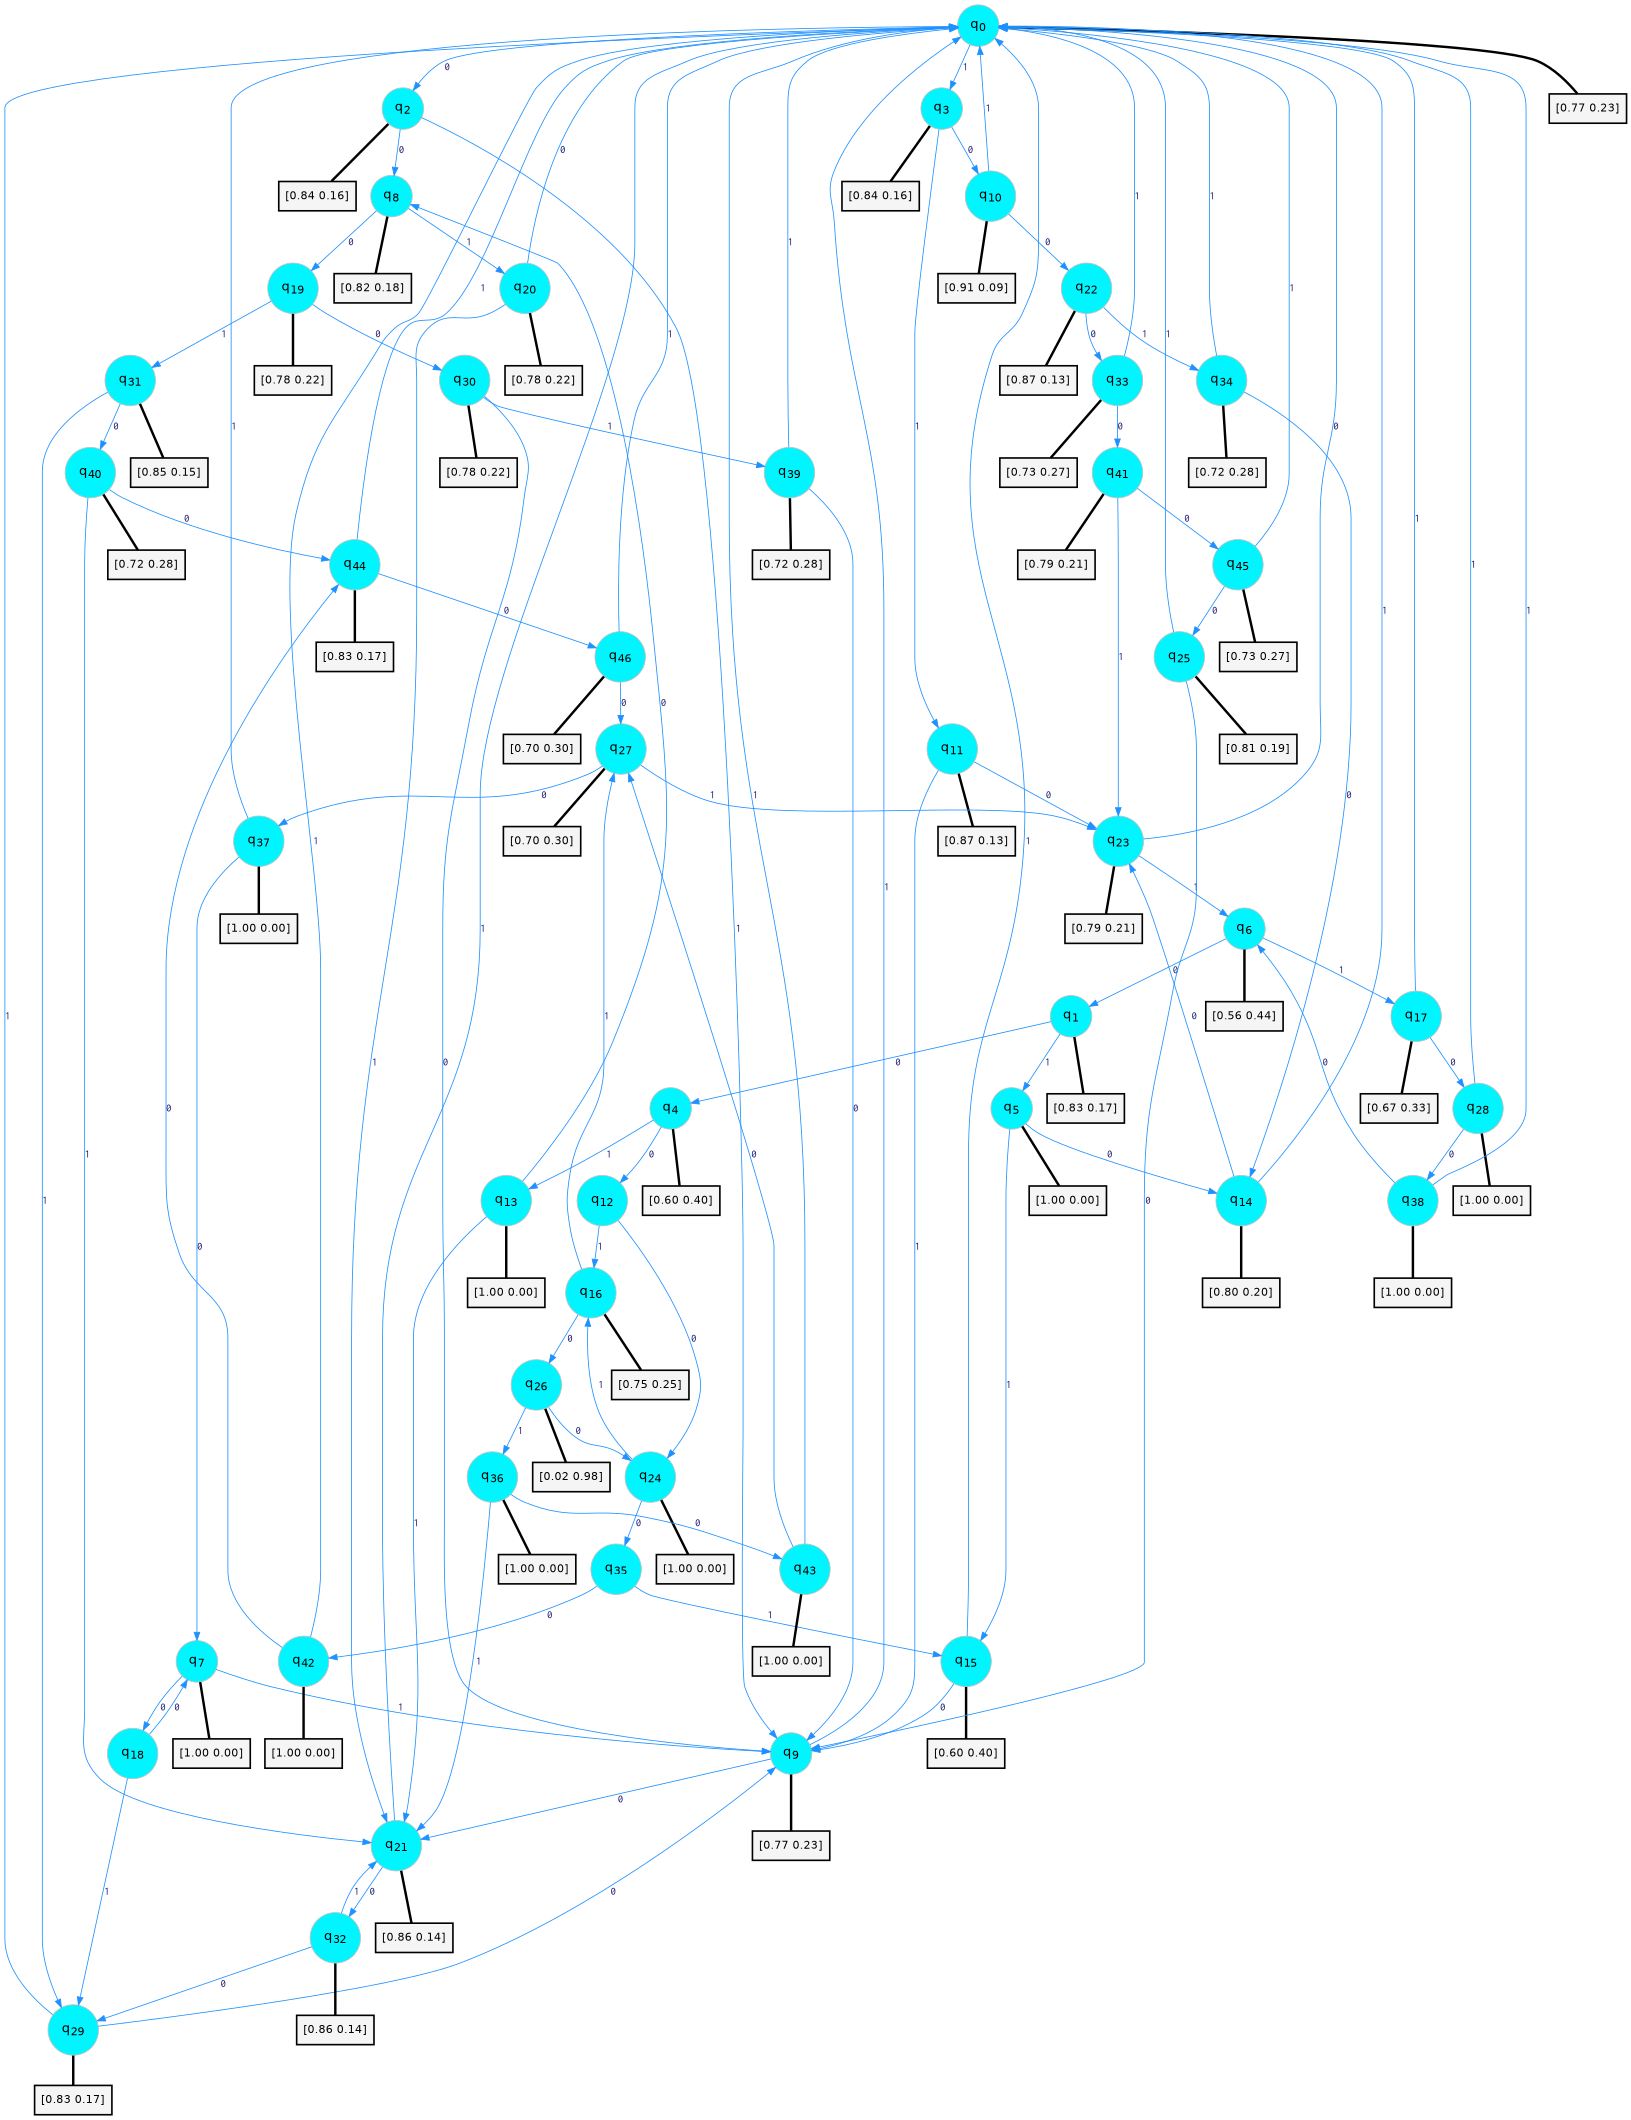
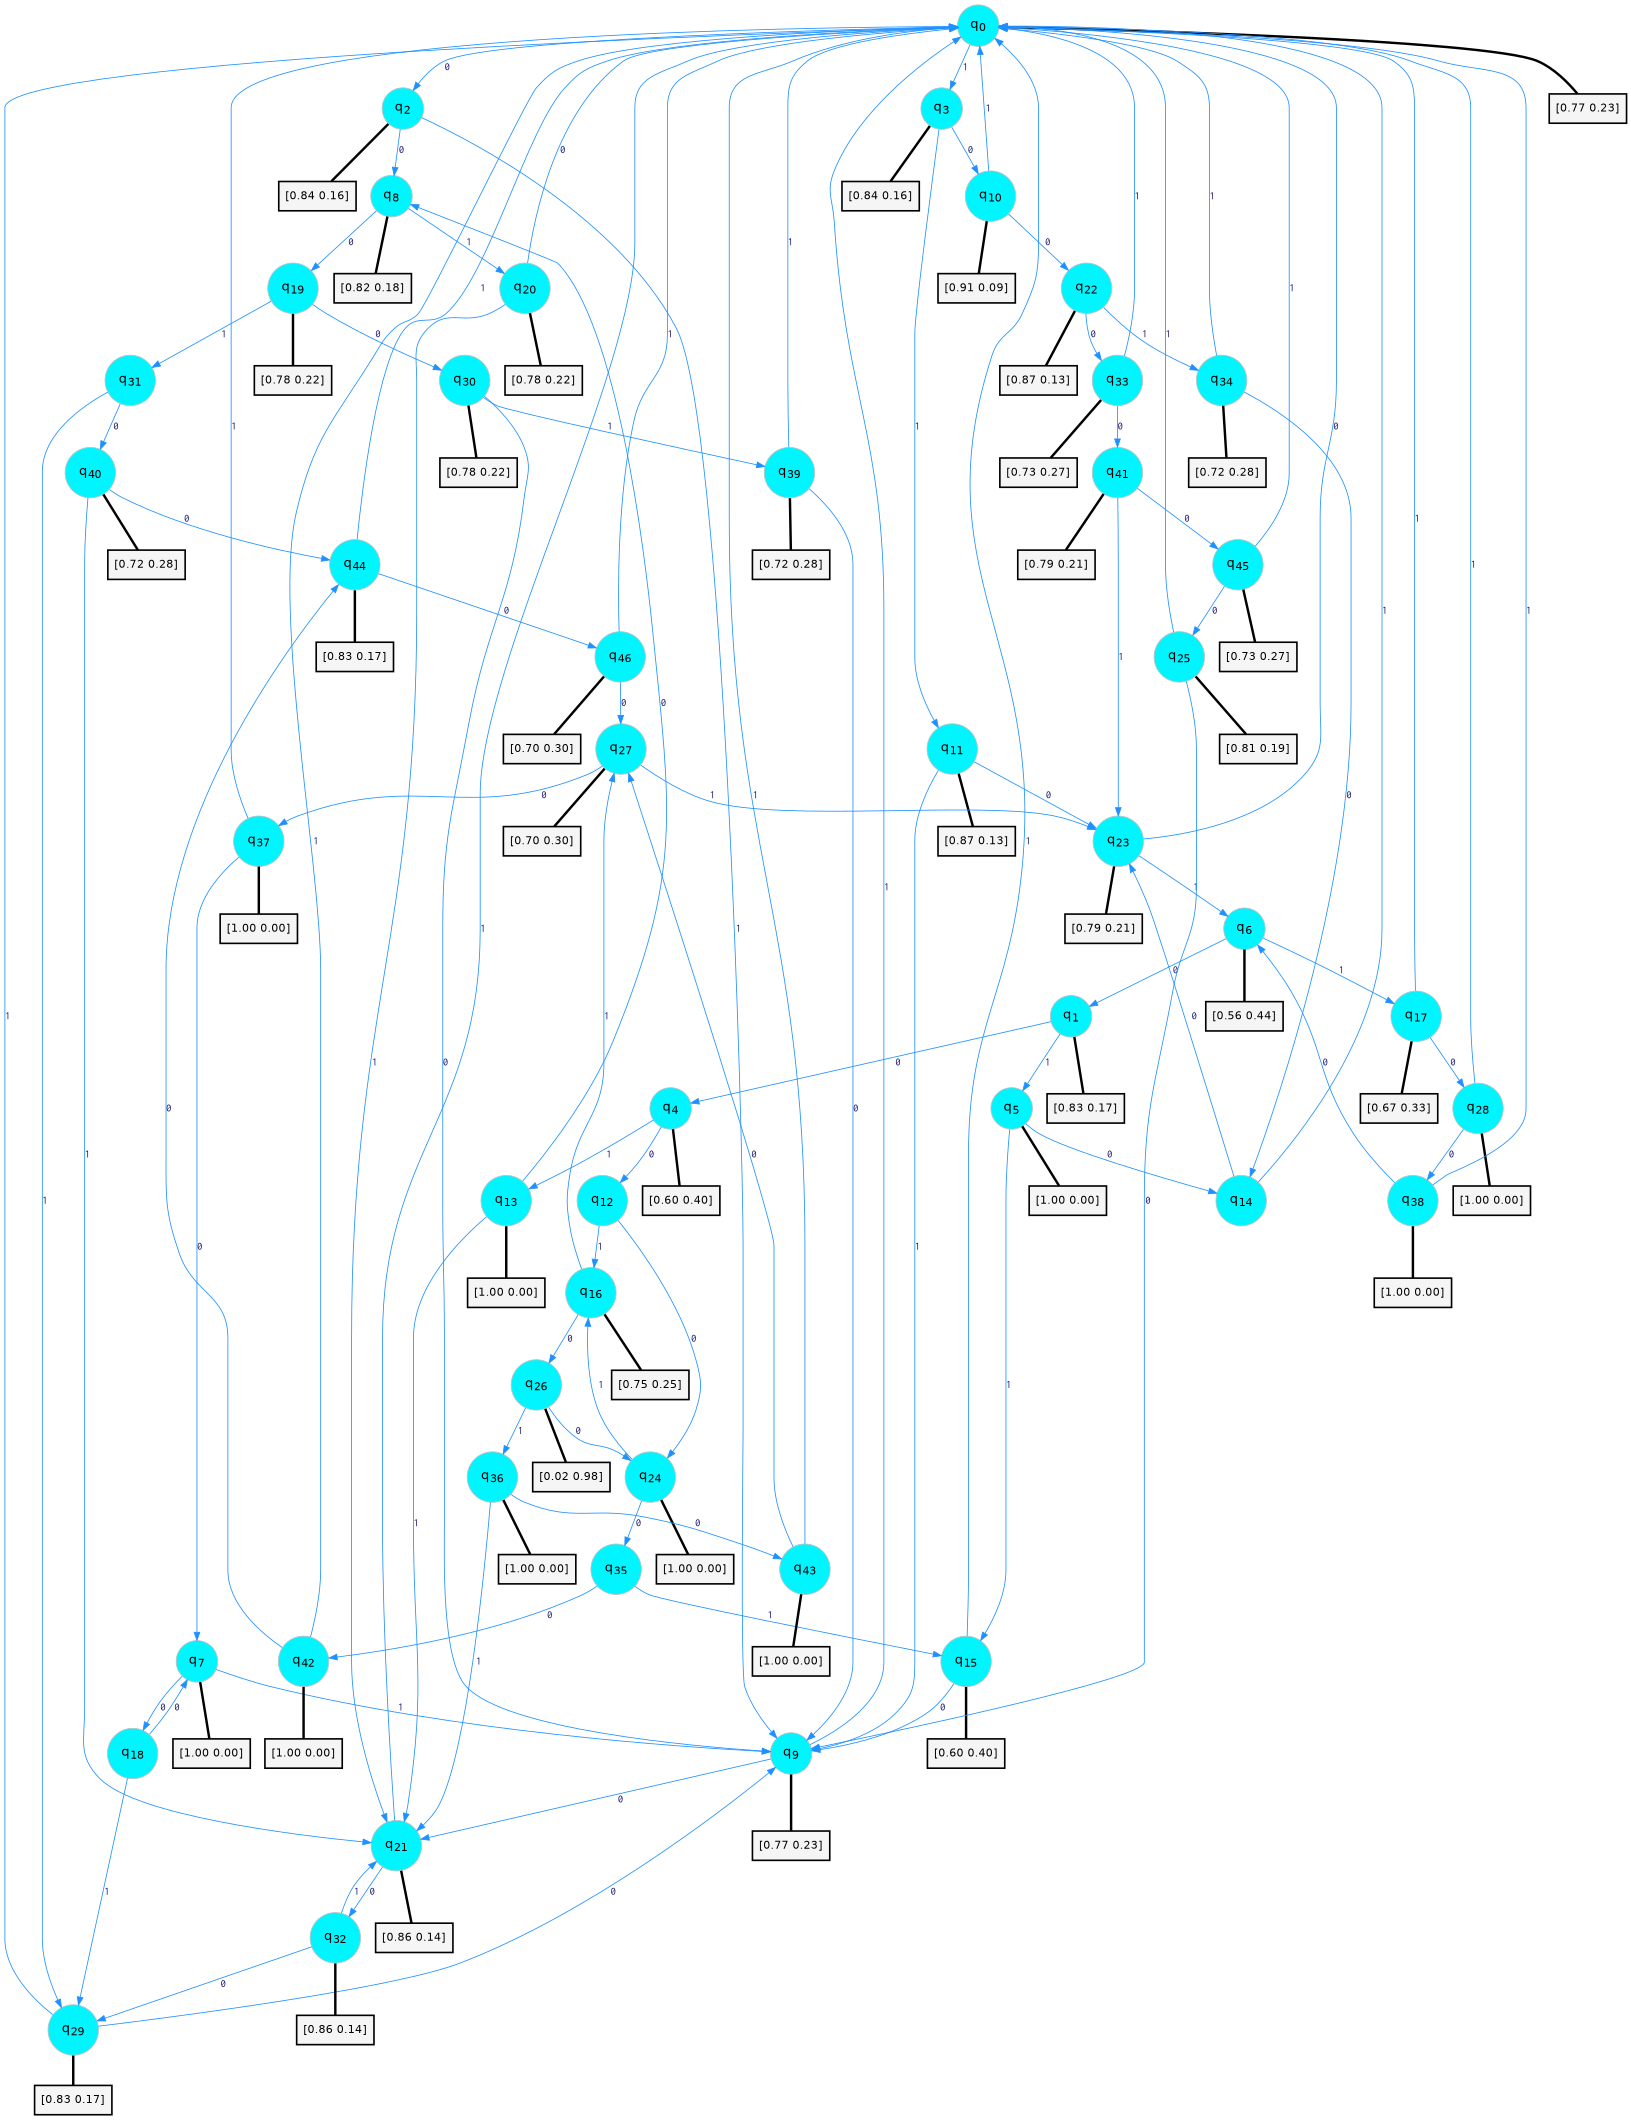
(169, 473) -> none
(1241, 1293) -> none
